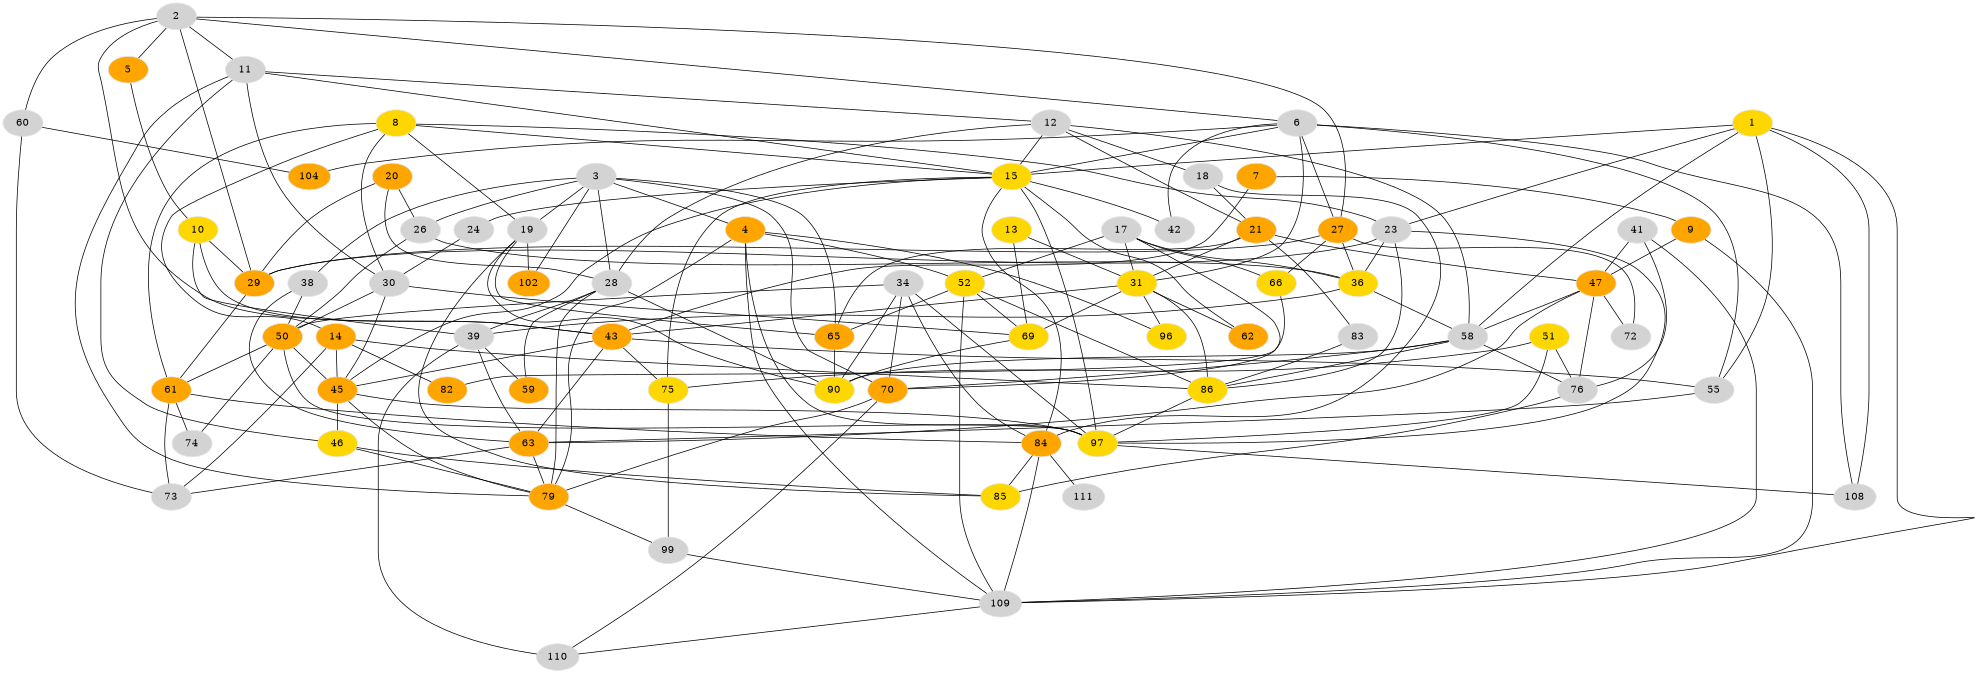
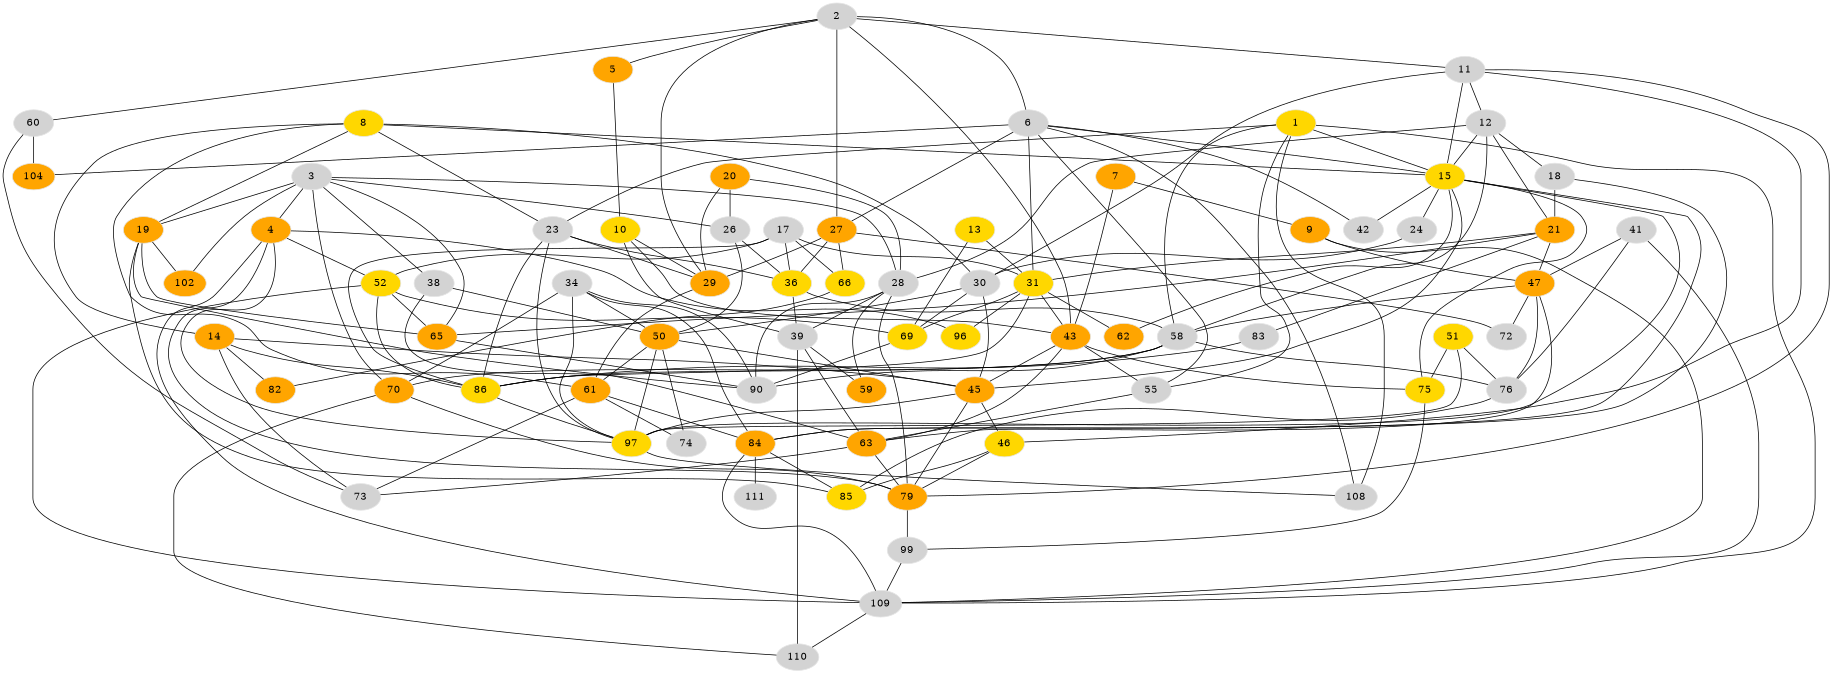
(527, 230) -> (143, 230)
(1278, 329) -> (469, 251)
(834, 390) -> (757, 390)
